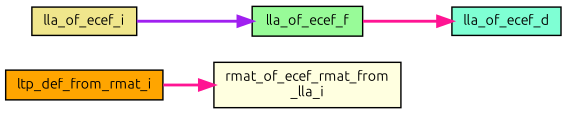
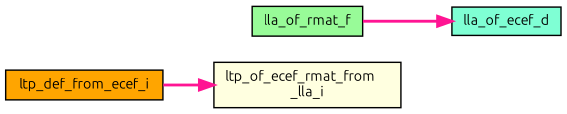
(84, 21) -> none
(307, 21) -> (307, 21)
(84, 85) -> (84, 85)
(307, 85) -> (307, 85)
